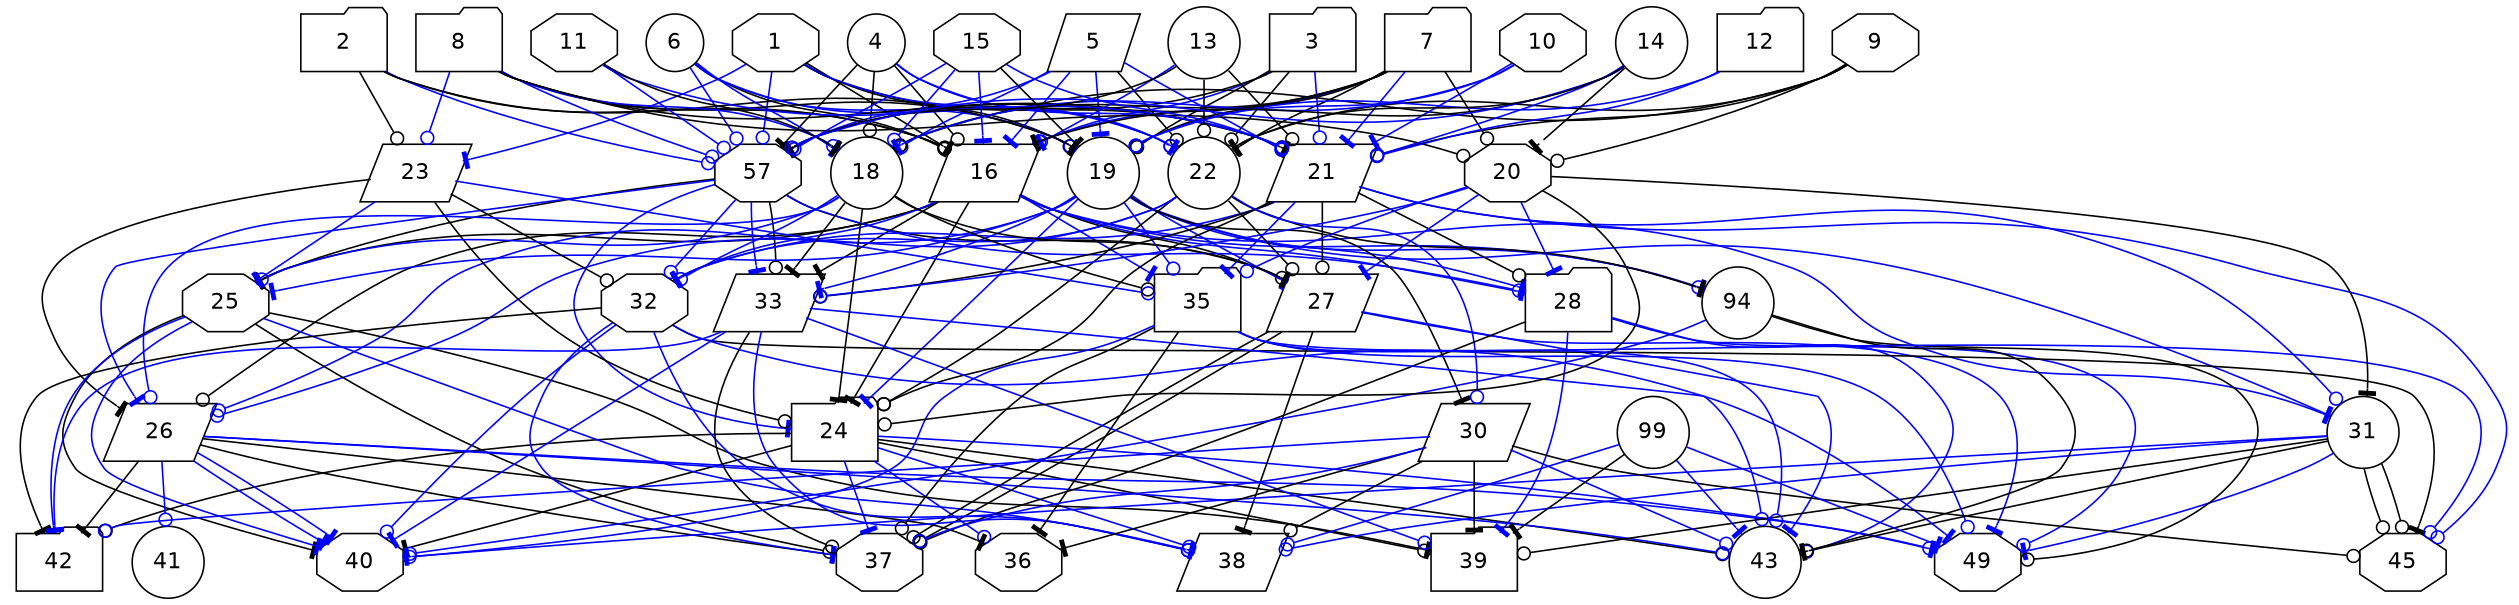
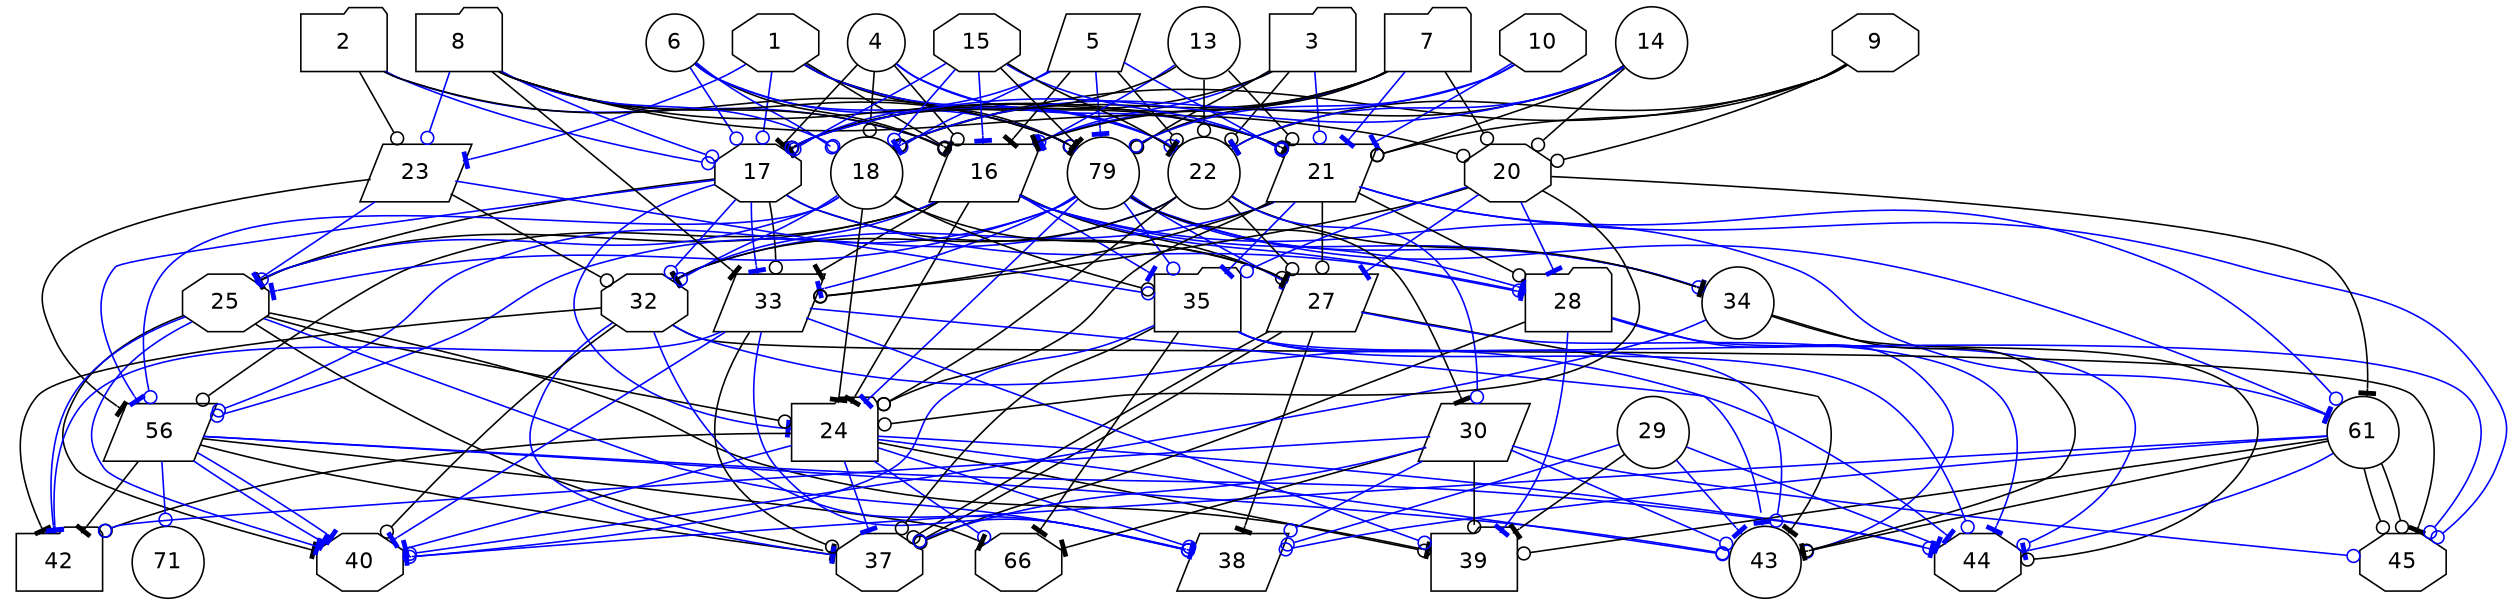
(574, 43) -> none
(1760, 43) -> none
(1596, 93) -> (1590, 99)
(1042, 105) -> (1042, 105)
(762, 106) -> (762, 106)
(1159, 108) -> (1159, 108)
(1312, 108) -> (1088, 105)
(1432, 108) -> (1432, 108)
(1031, 109) -> (1031, 109)
(661, 111) -> (661, 111)
(1506, 115) -> (1506, 115)
(758, 173) -> (758, 173)
(1103, 173) -> (1103, 173)
(820, 235) -> (612, 171)
(929, 240) -> (929, 240)
(1150, 253) -> (1150, 253)
(1738, 303) -> (1738, 303)
(1092, 335) -> (1092, 335)
(565, 337) -> (611, 389)
(1764, 386) -> (1764, 386)
(499, 420) -> (499, 420)
(160, 432) -> (160, 432)
(1653, 432) -> (1653, 432)
(2363, 432) -> (2363, 432)
(456, 438) -> (456, 438)
(1297, 494) -> (1297, 494)
(1360, 494) -> (1360, 494)
(1474, 501) -> (1474, 501)
(572, 504) -> (572, 504)
(2011, 521) -> (2011, 521)
(168, 562) -> (168, 562)
(1019, 562) -> (1019, 562)
(1978, 562) -> (1978, 562)
